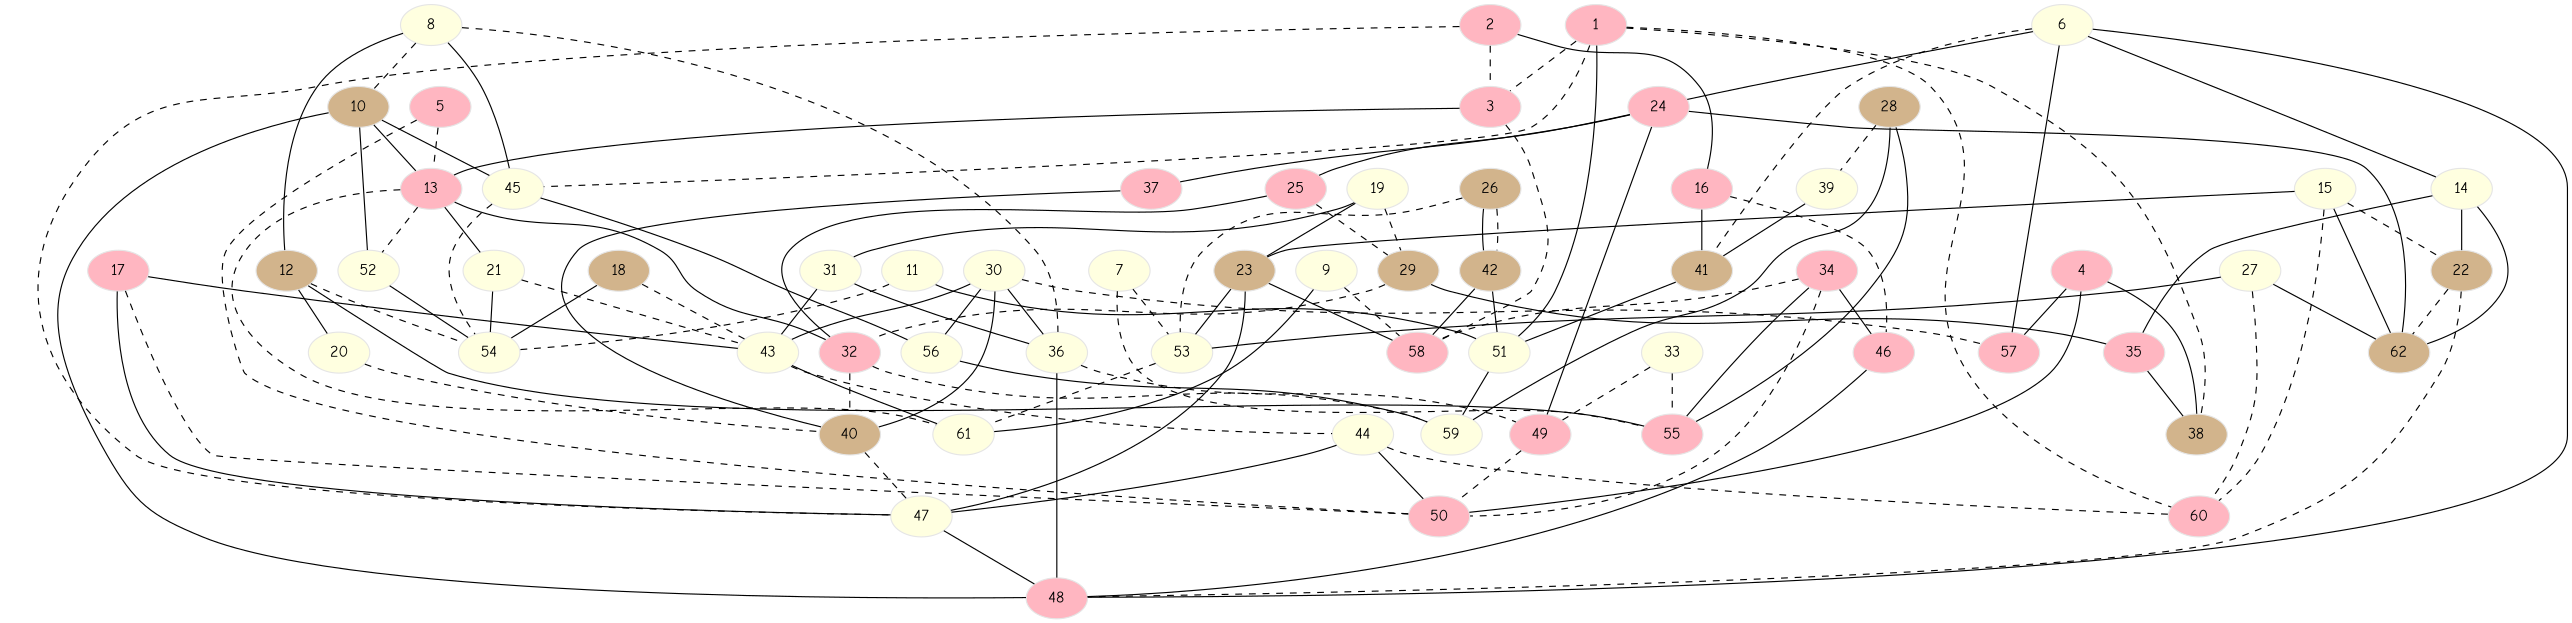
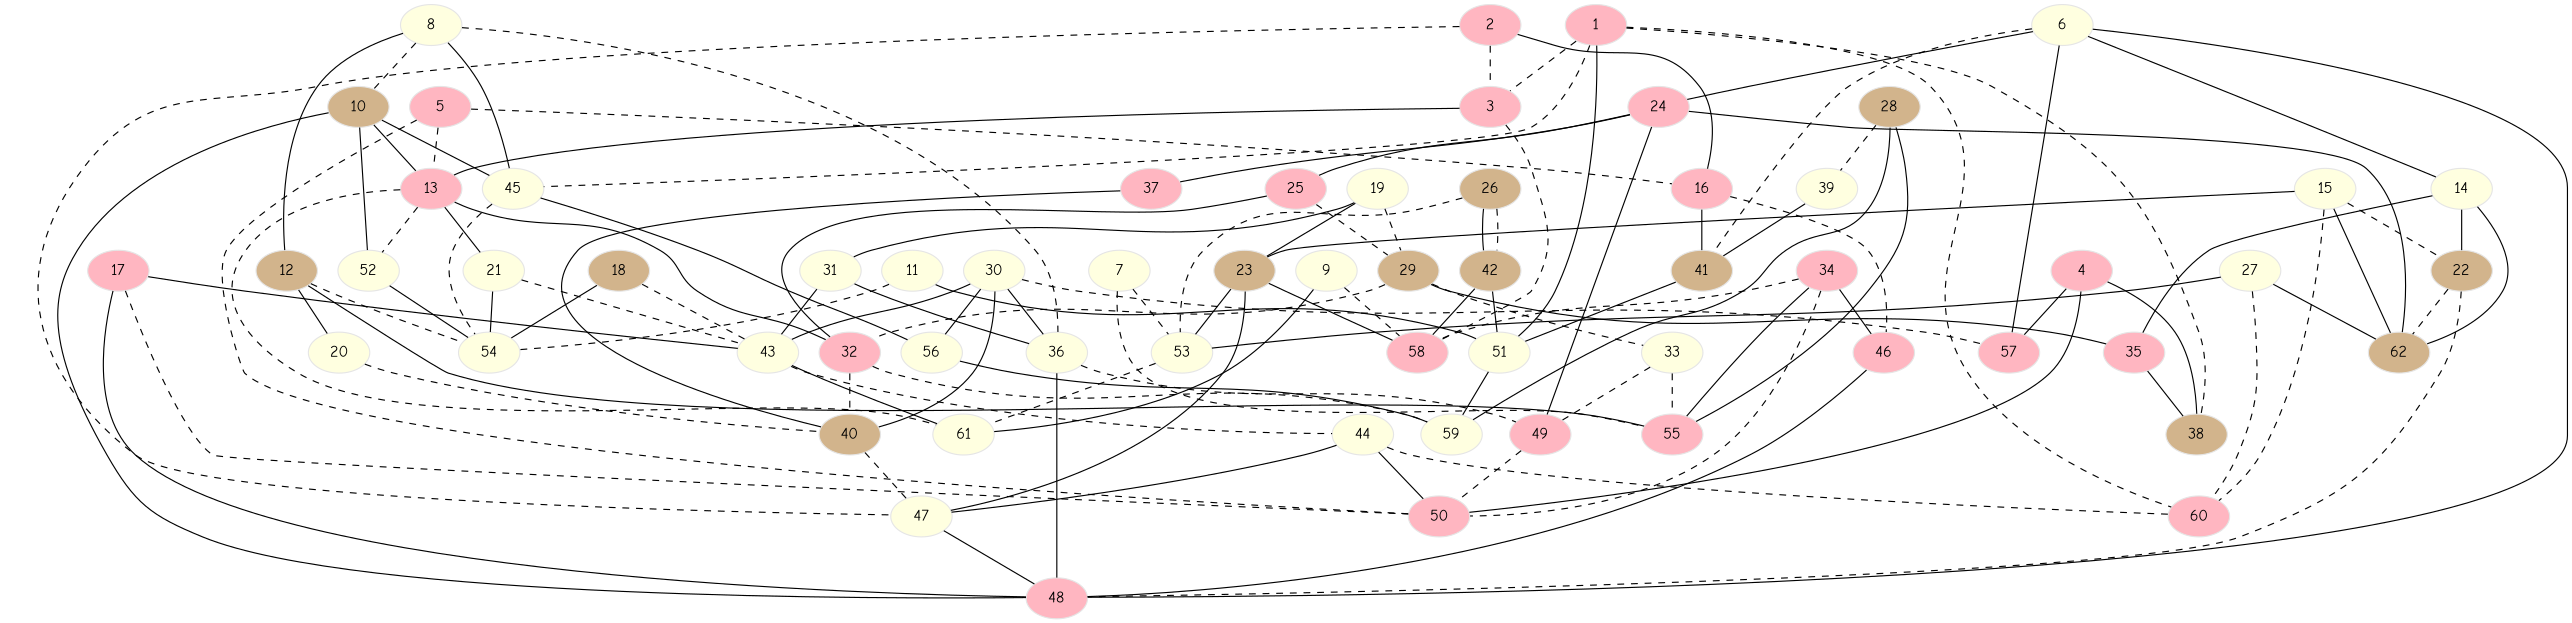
none -> (1072, 137)
none -> (1590, 333)
(439, 497) -> (486, 559)
